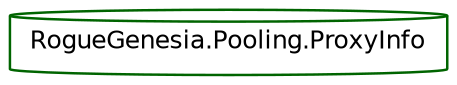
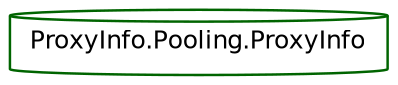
(229, 42) -> (199, 42)
